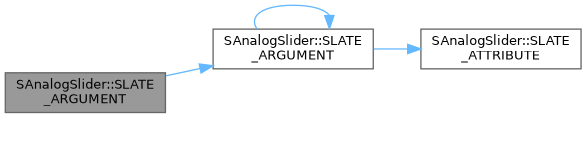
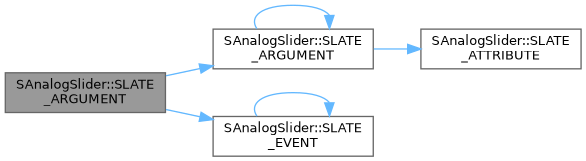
none -> (293, 136)
